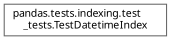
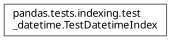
(85, 20) -> (85, 20)
